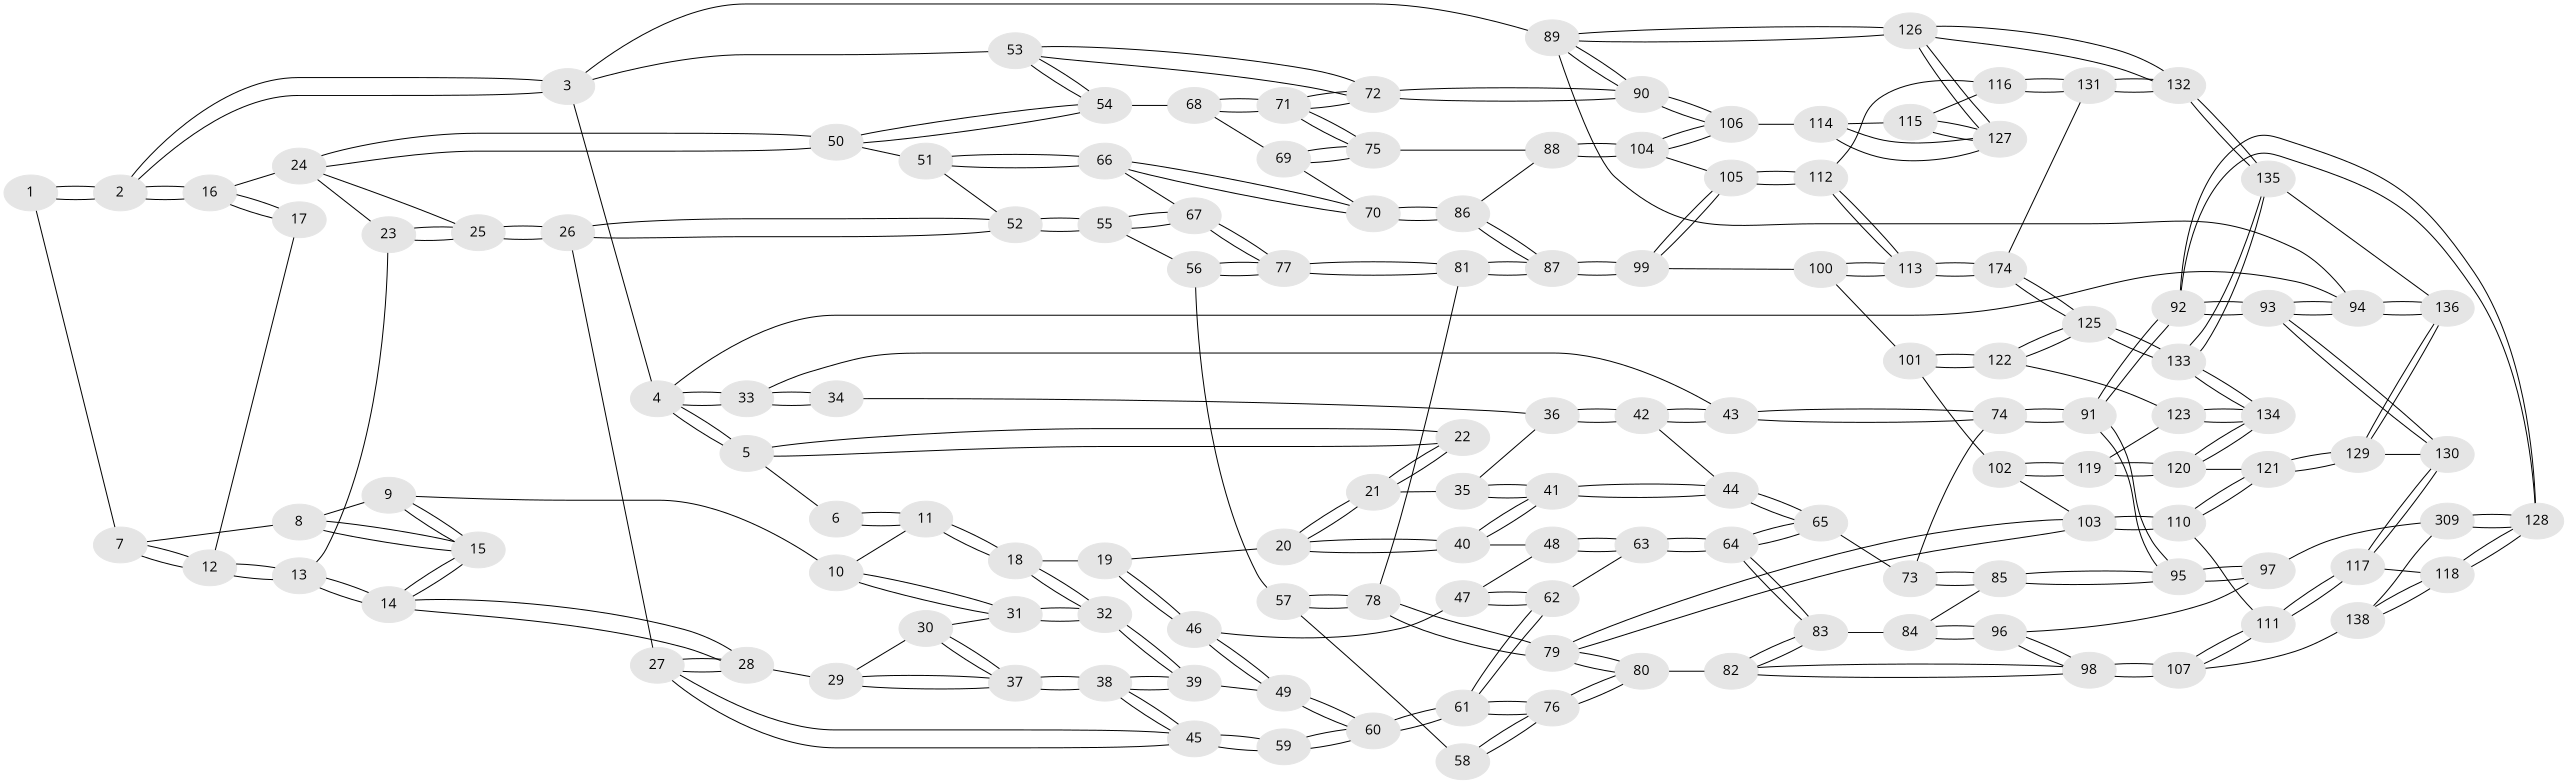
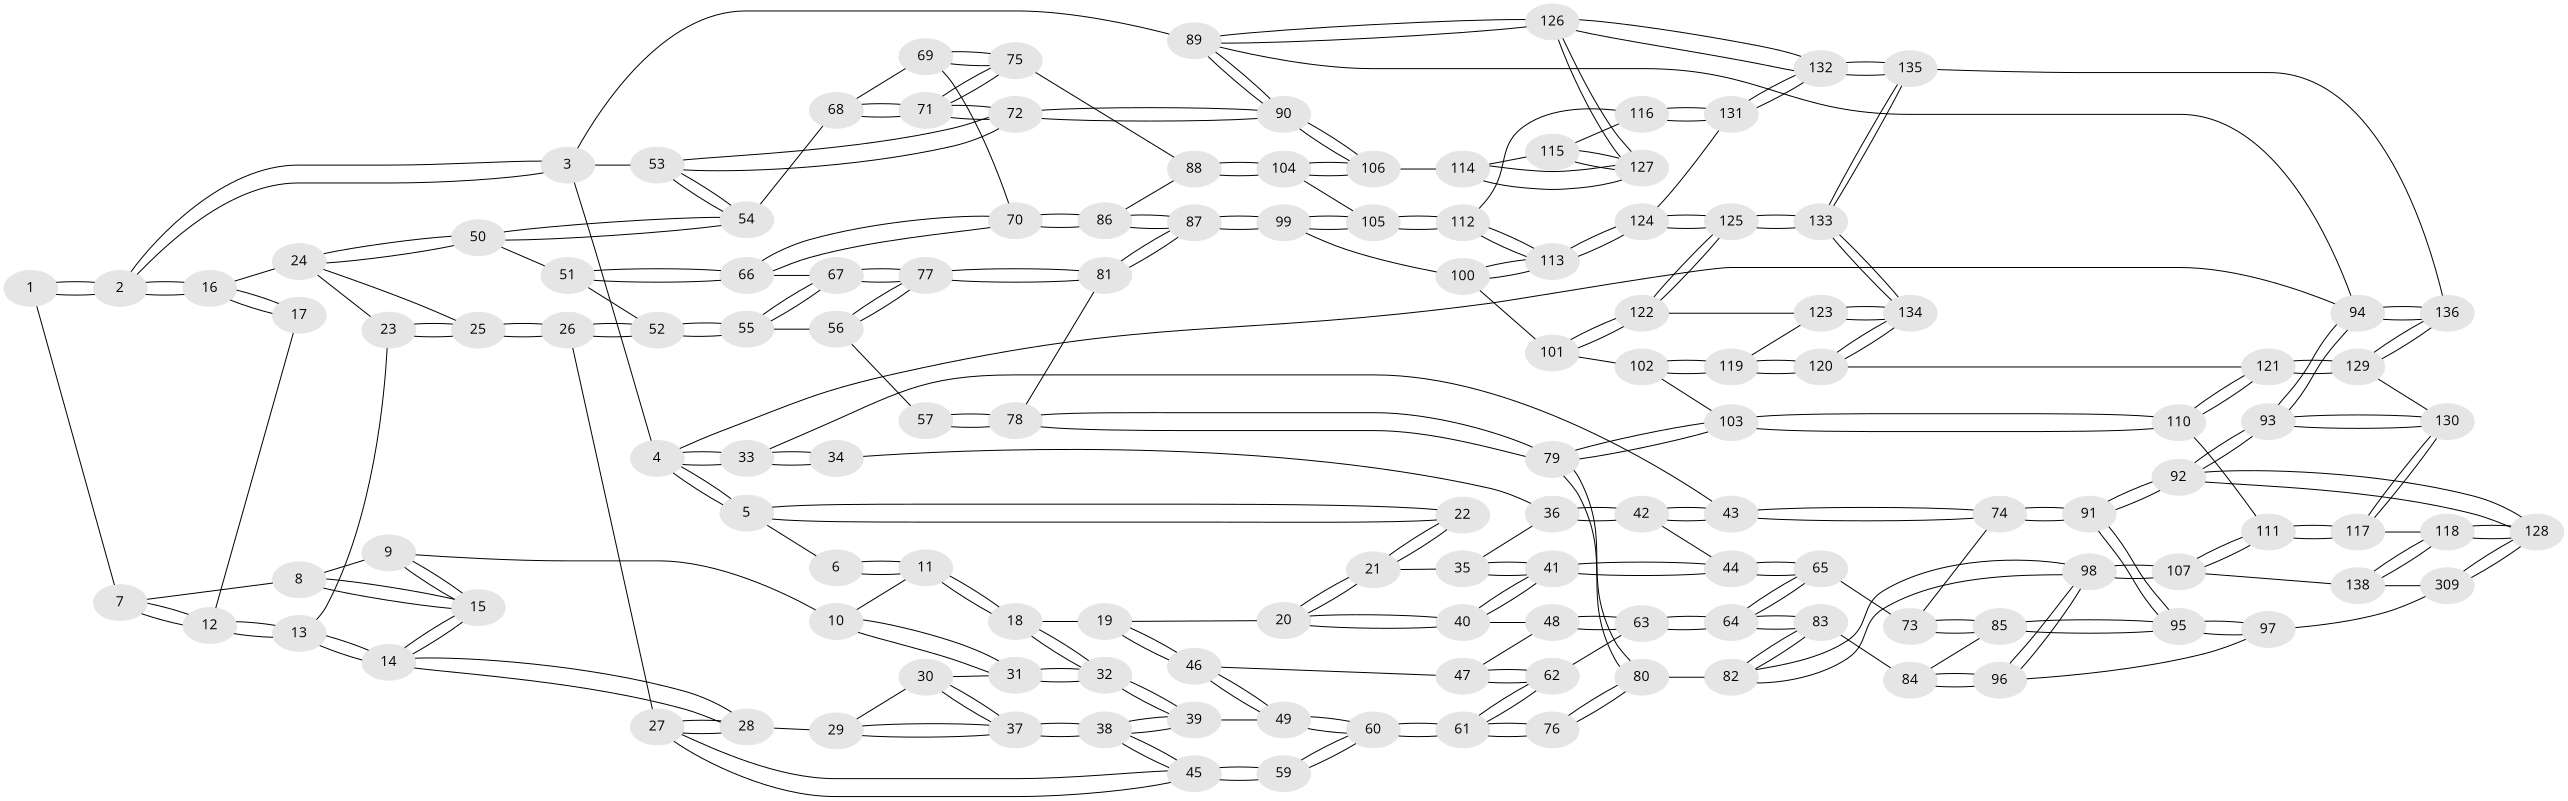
(2000, 269) -> (1642, 222)
(1463, 762) -> none
